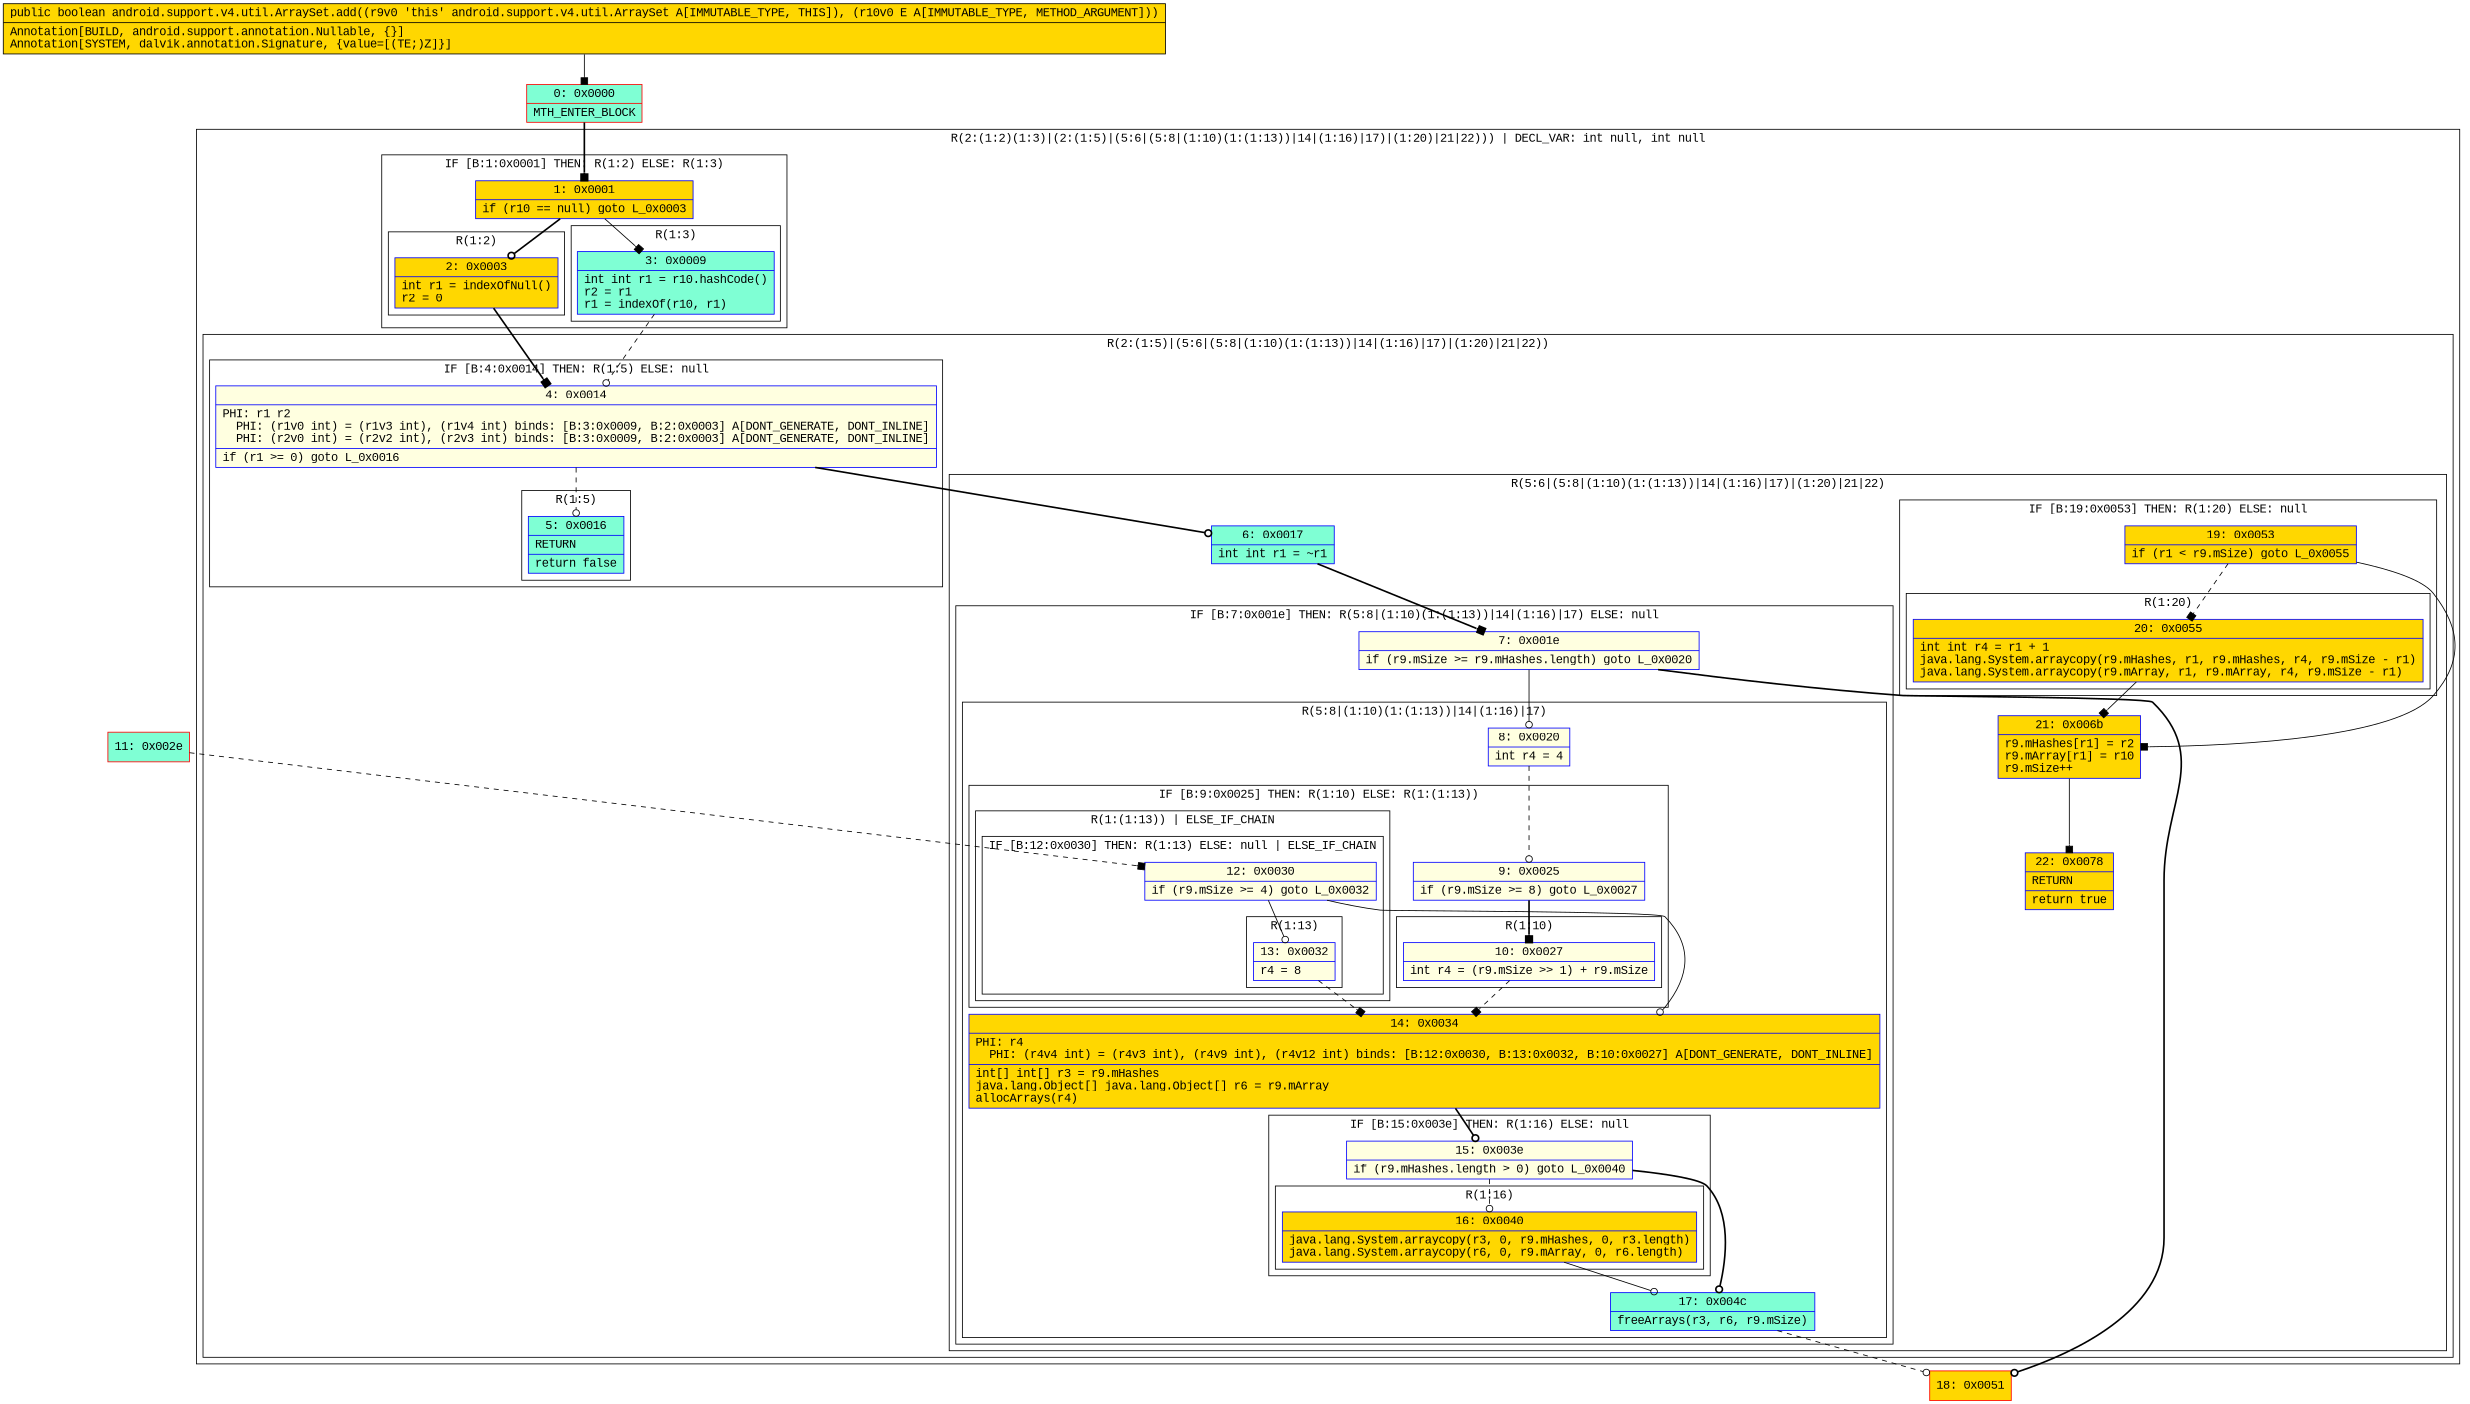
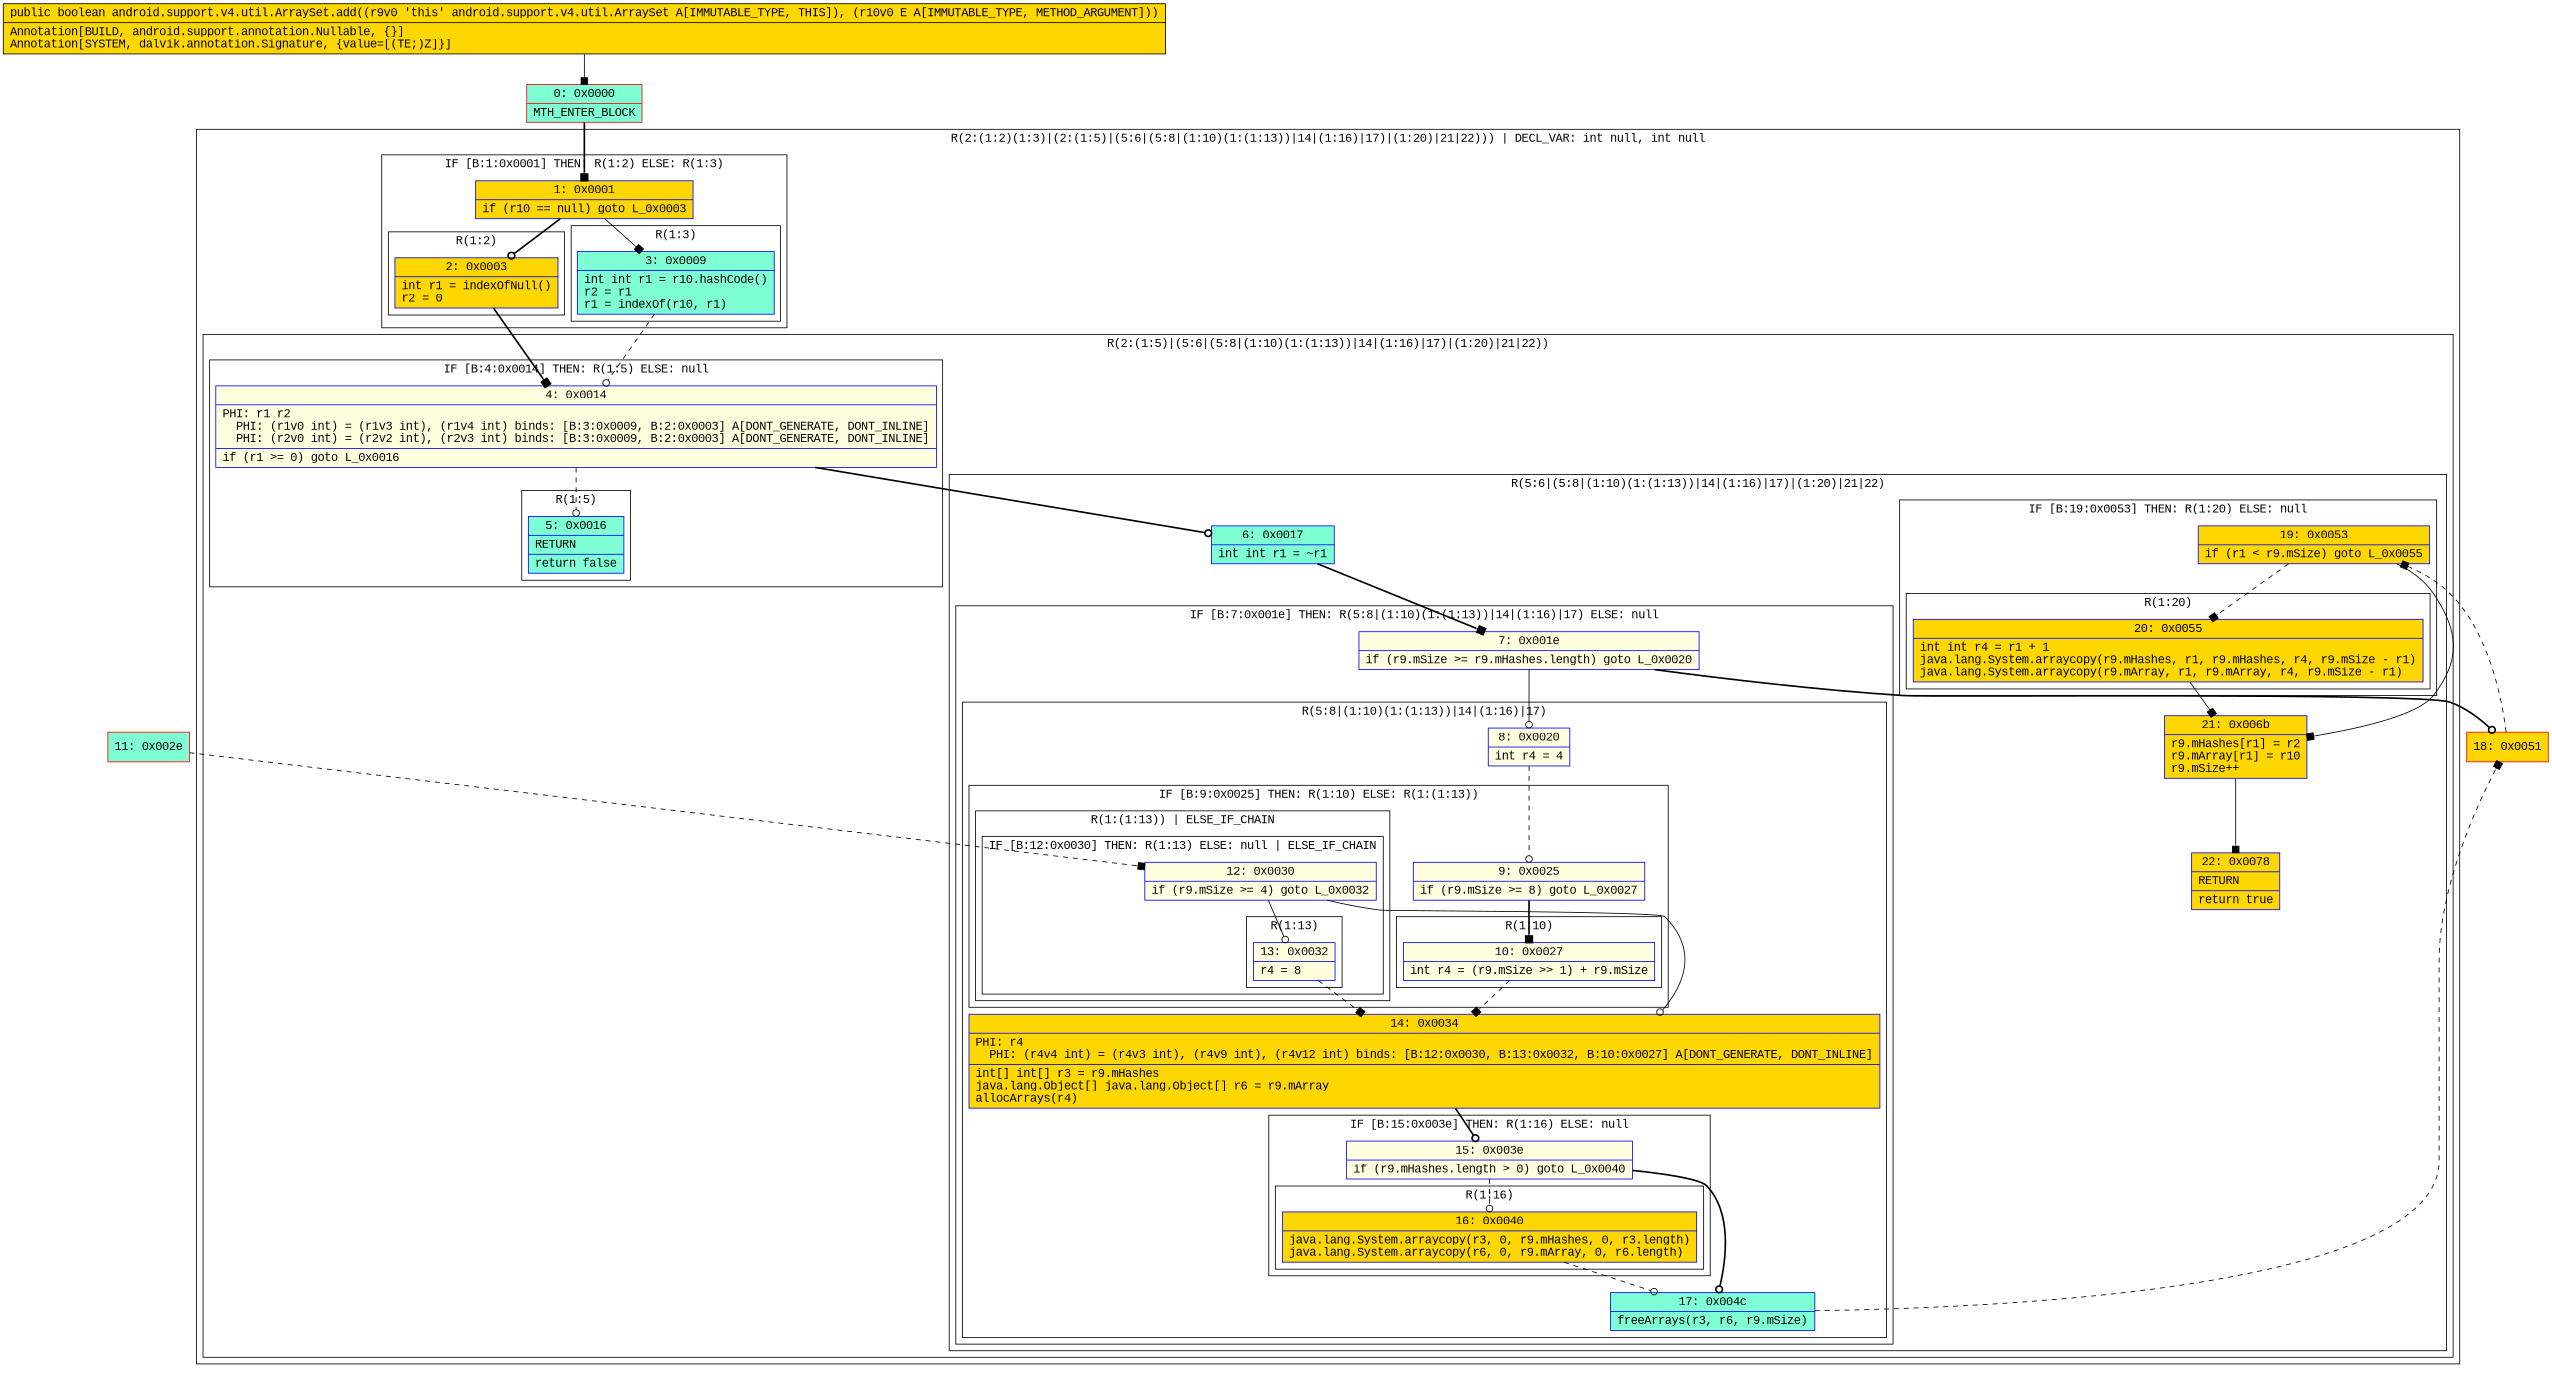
none -> (2479, 636)
(1623, 1281) -> (1623, 1281)
(1850, 1351) -> (2344, 1246)
